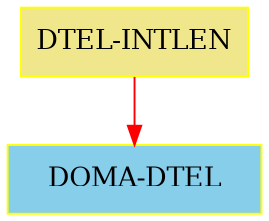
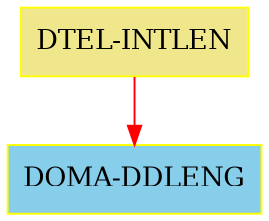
(135, 179) -> (135, 179)
